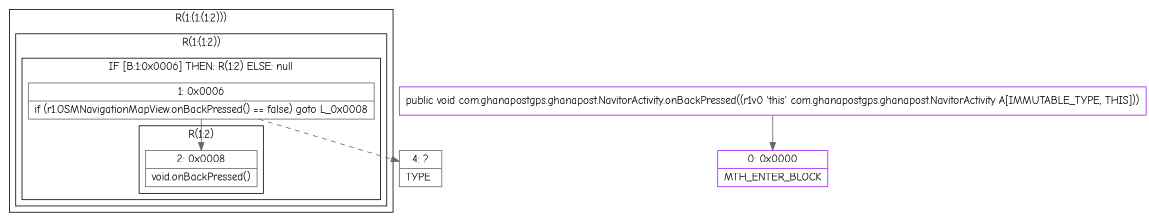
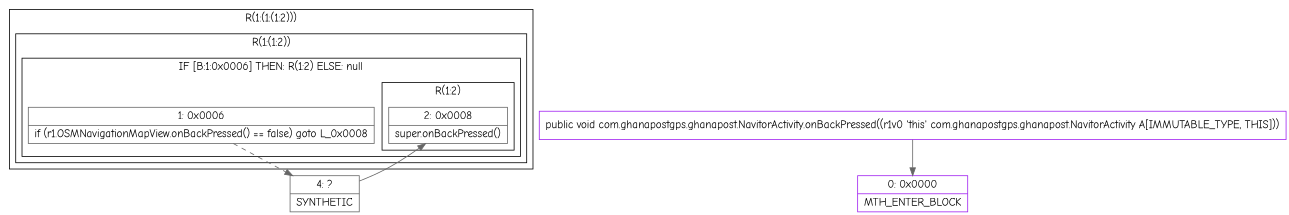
(201, 131) -> (375, 174)
(201, 177) -> (448, 134)
(418, 177) -> (325, 202)
